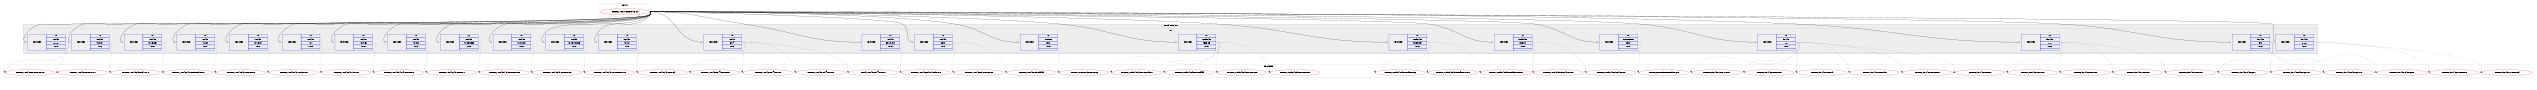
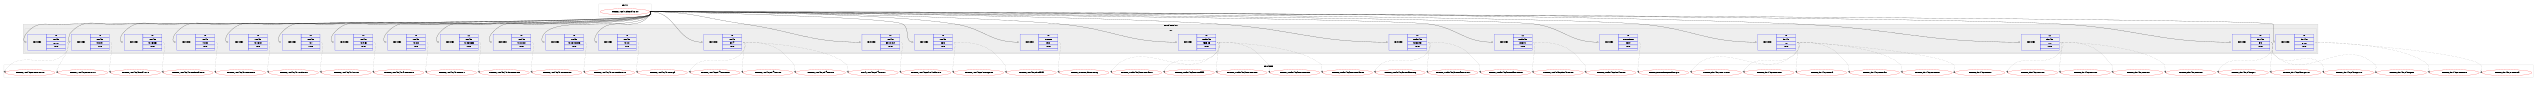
none -> (1348, 73)
